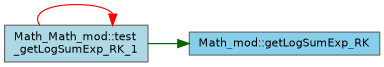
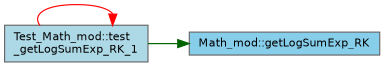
(76, 44) -> (76, 44)
